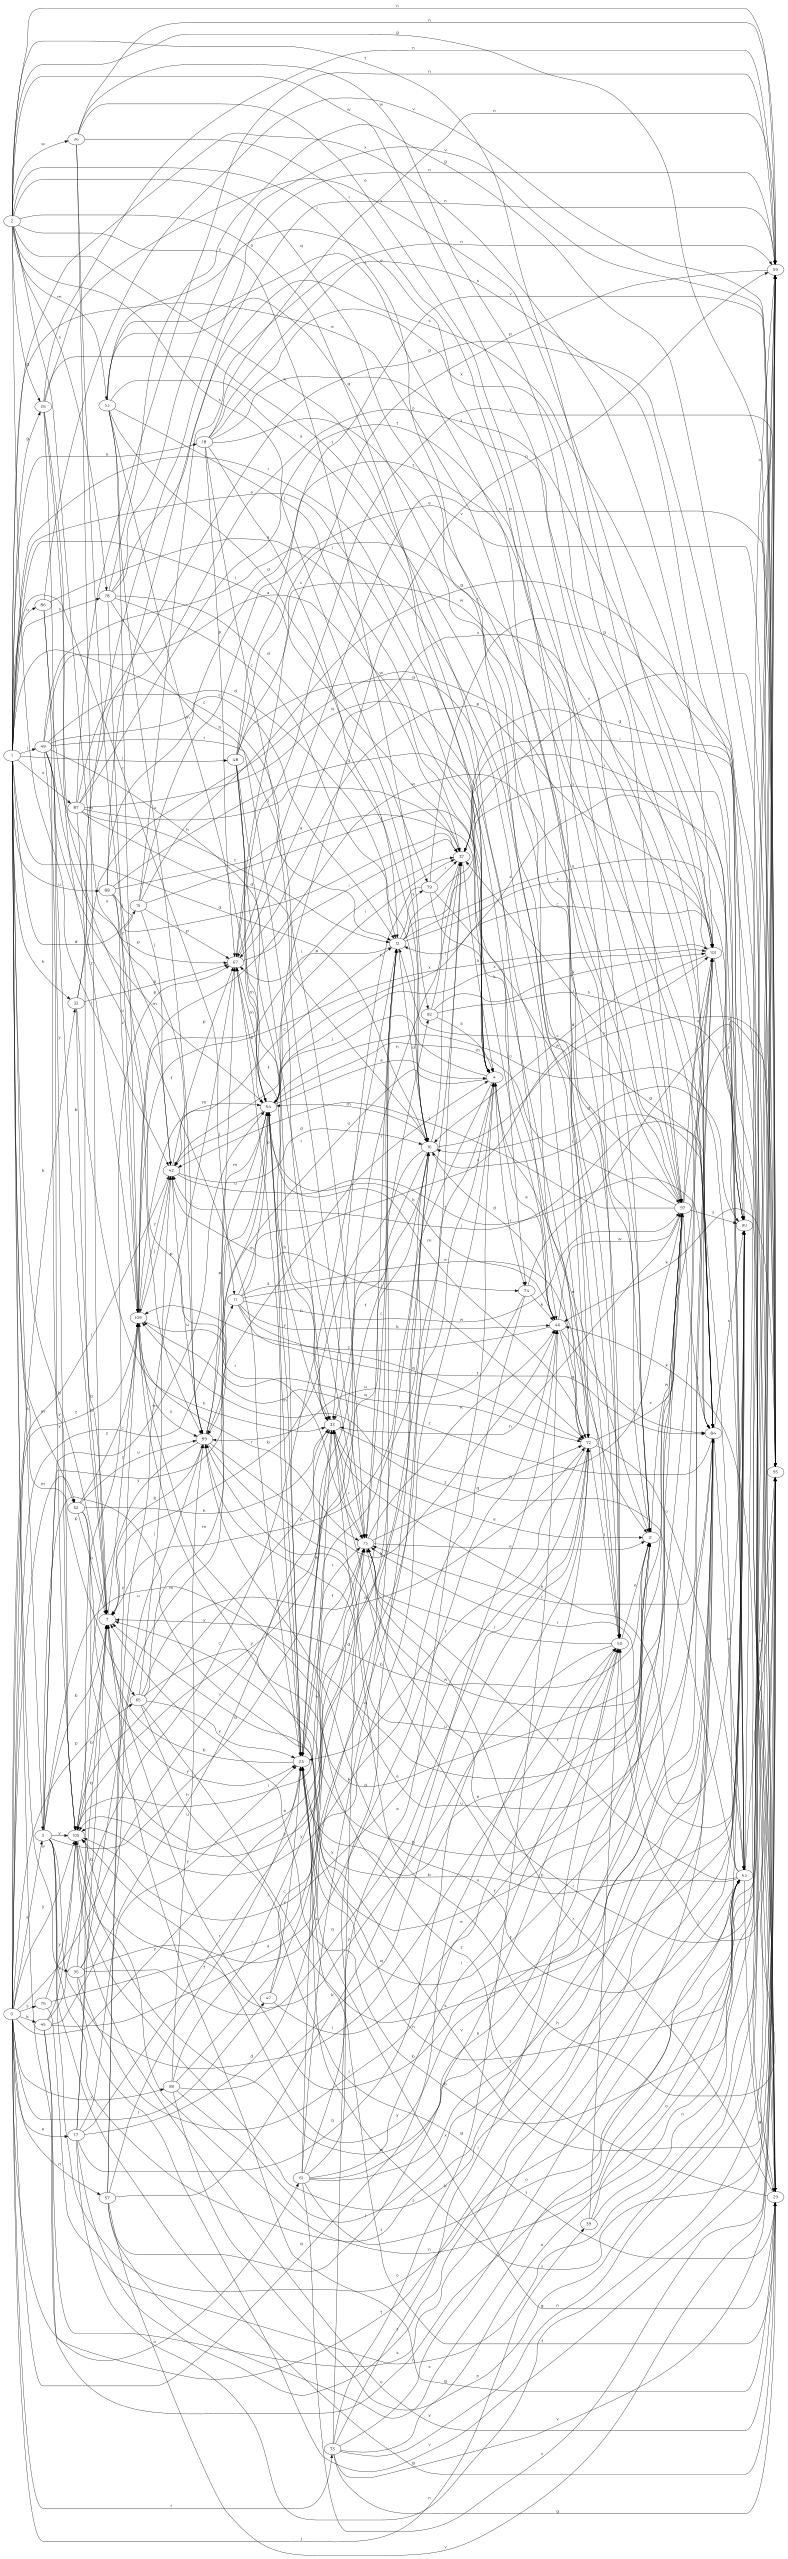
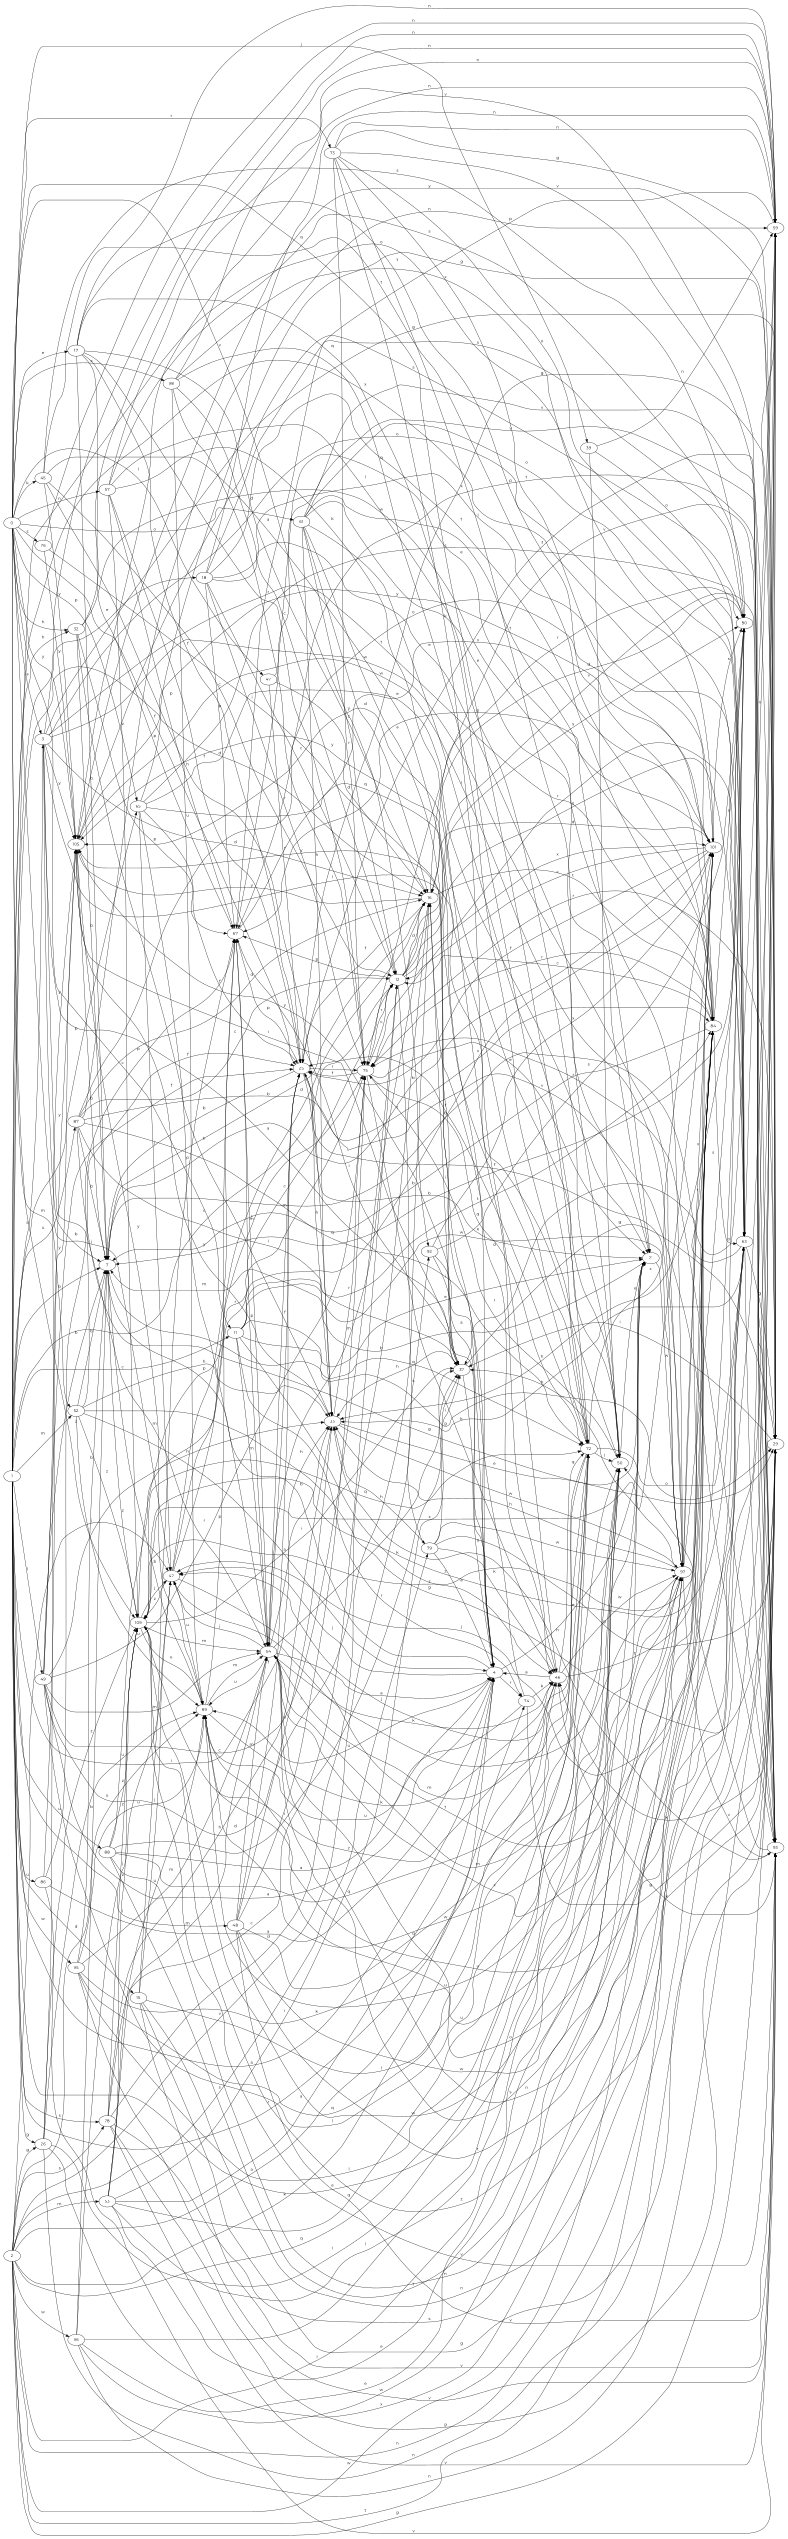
(190, 566) -> (176, 1763)
(376, 772) -> none
none -> (466, 1607)
none -> (523, 1632)
(562, 2143) -> (426, 2248)
